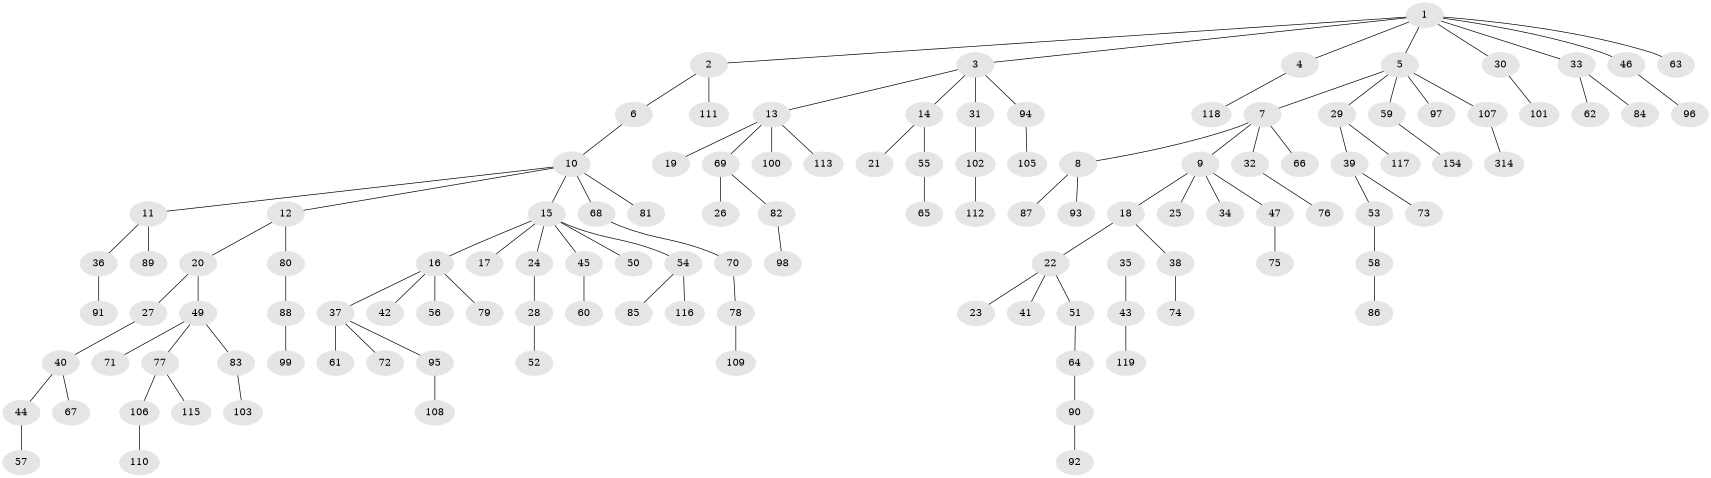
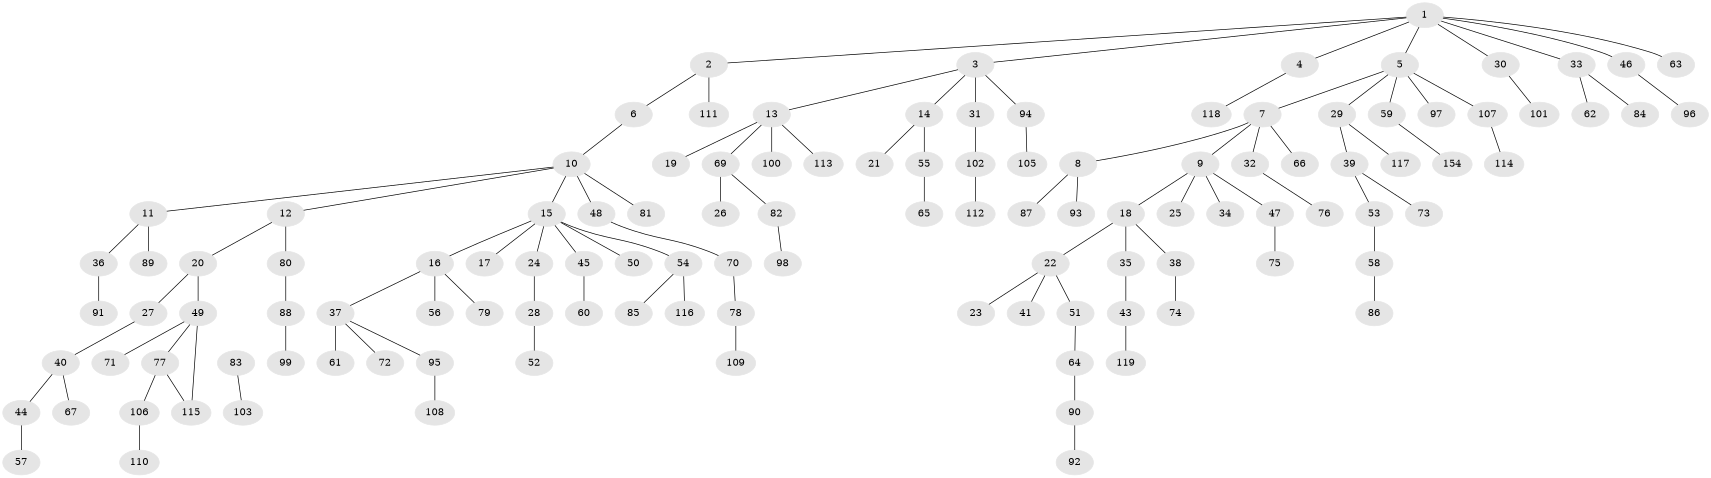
(1504, 164) -> (1504, 164)
(596, 214) -> (596, 214)
none -> (1126, 239)
(385, 313) -> none
(217, 338) -> (195, 363)
